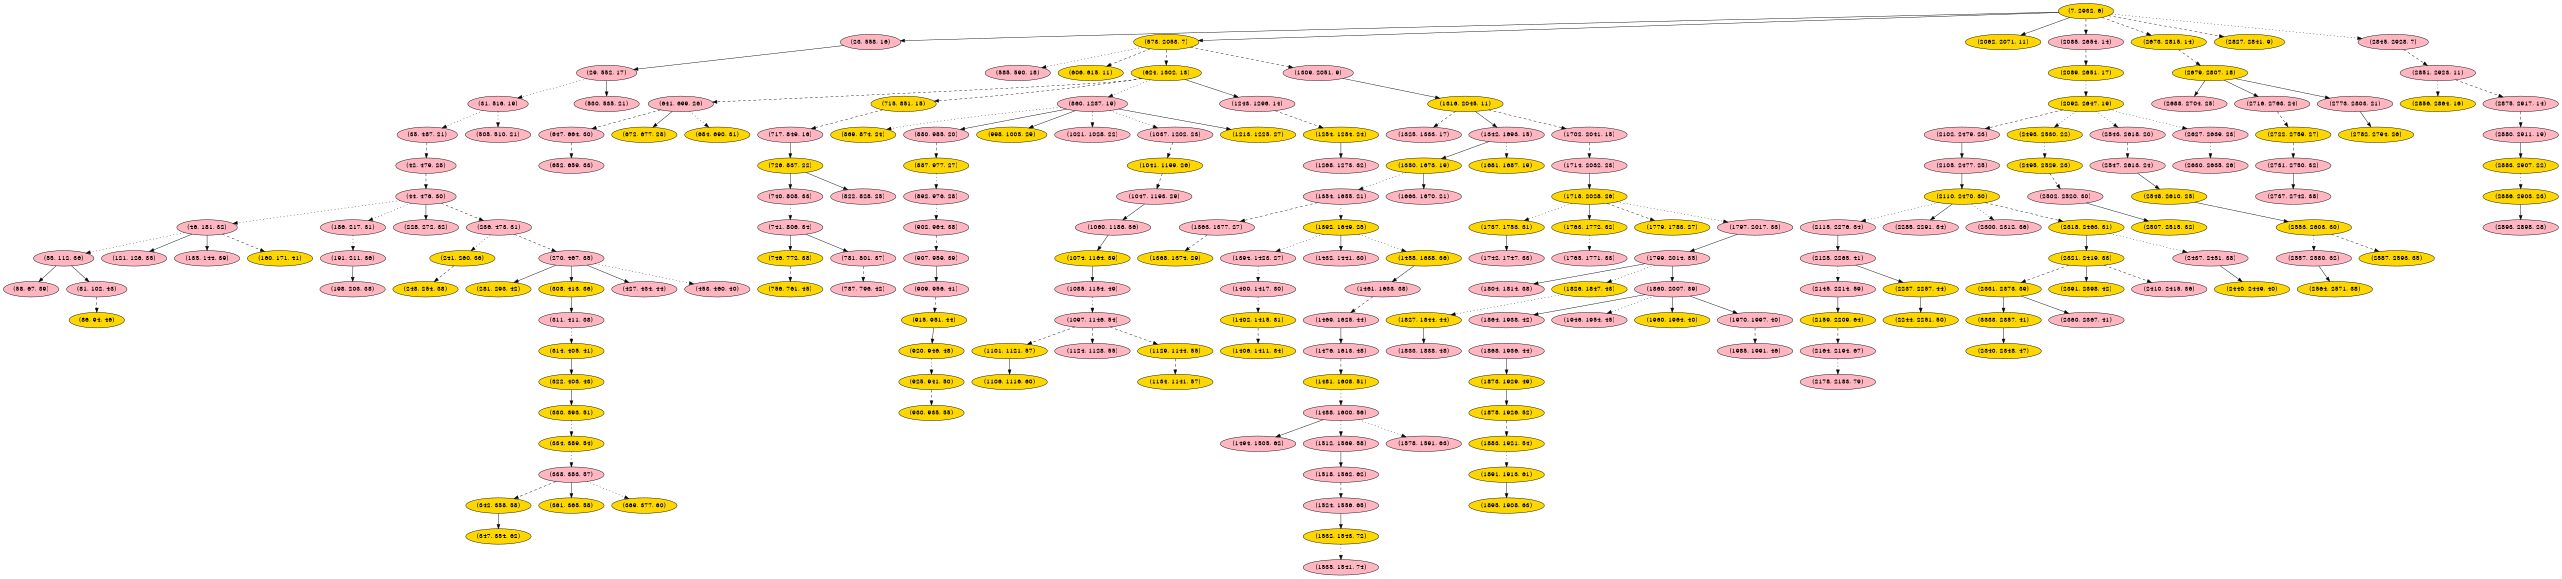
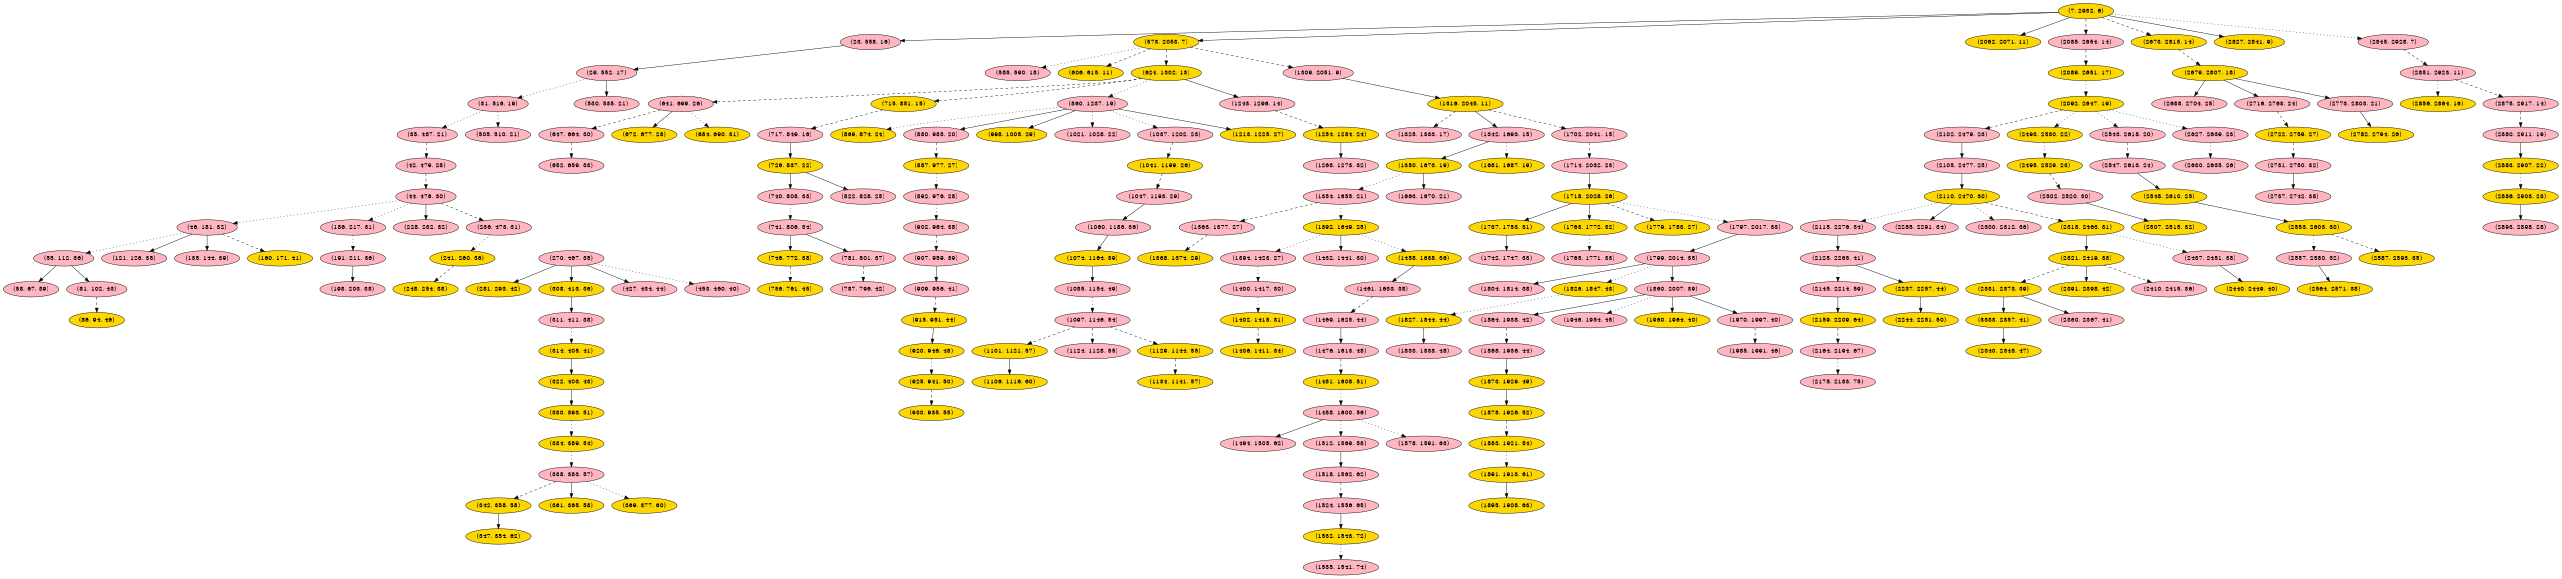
(2164, 26) -> (2164, 26)
(1550, 211) -> (1550, 211)
(426, 227) -> (426, 227)
(533, 242) -> none
none -> (1507, 334)
(1838, 382) -> (1838, 382)
